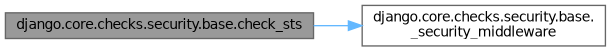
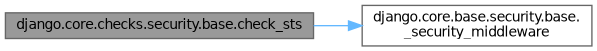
(484, 26) -> (477, 26)
